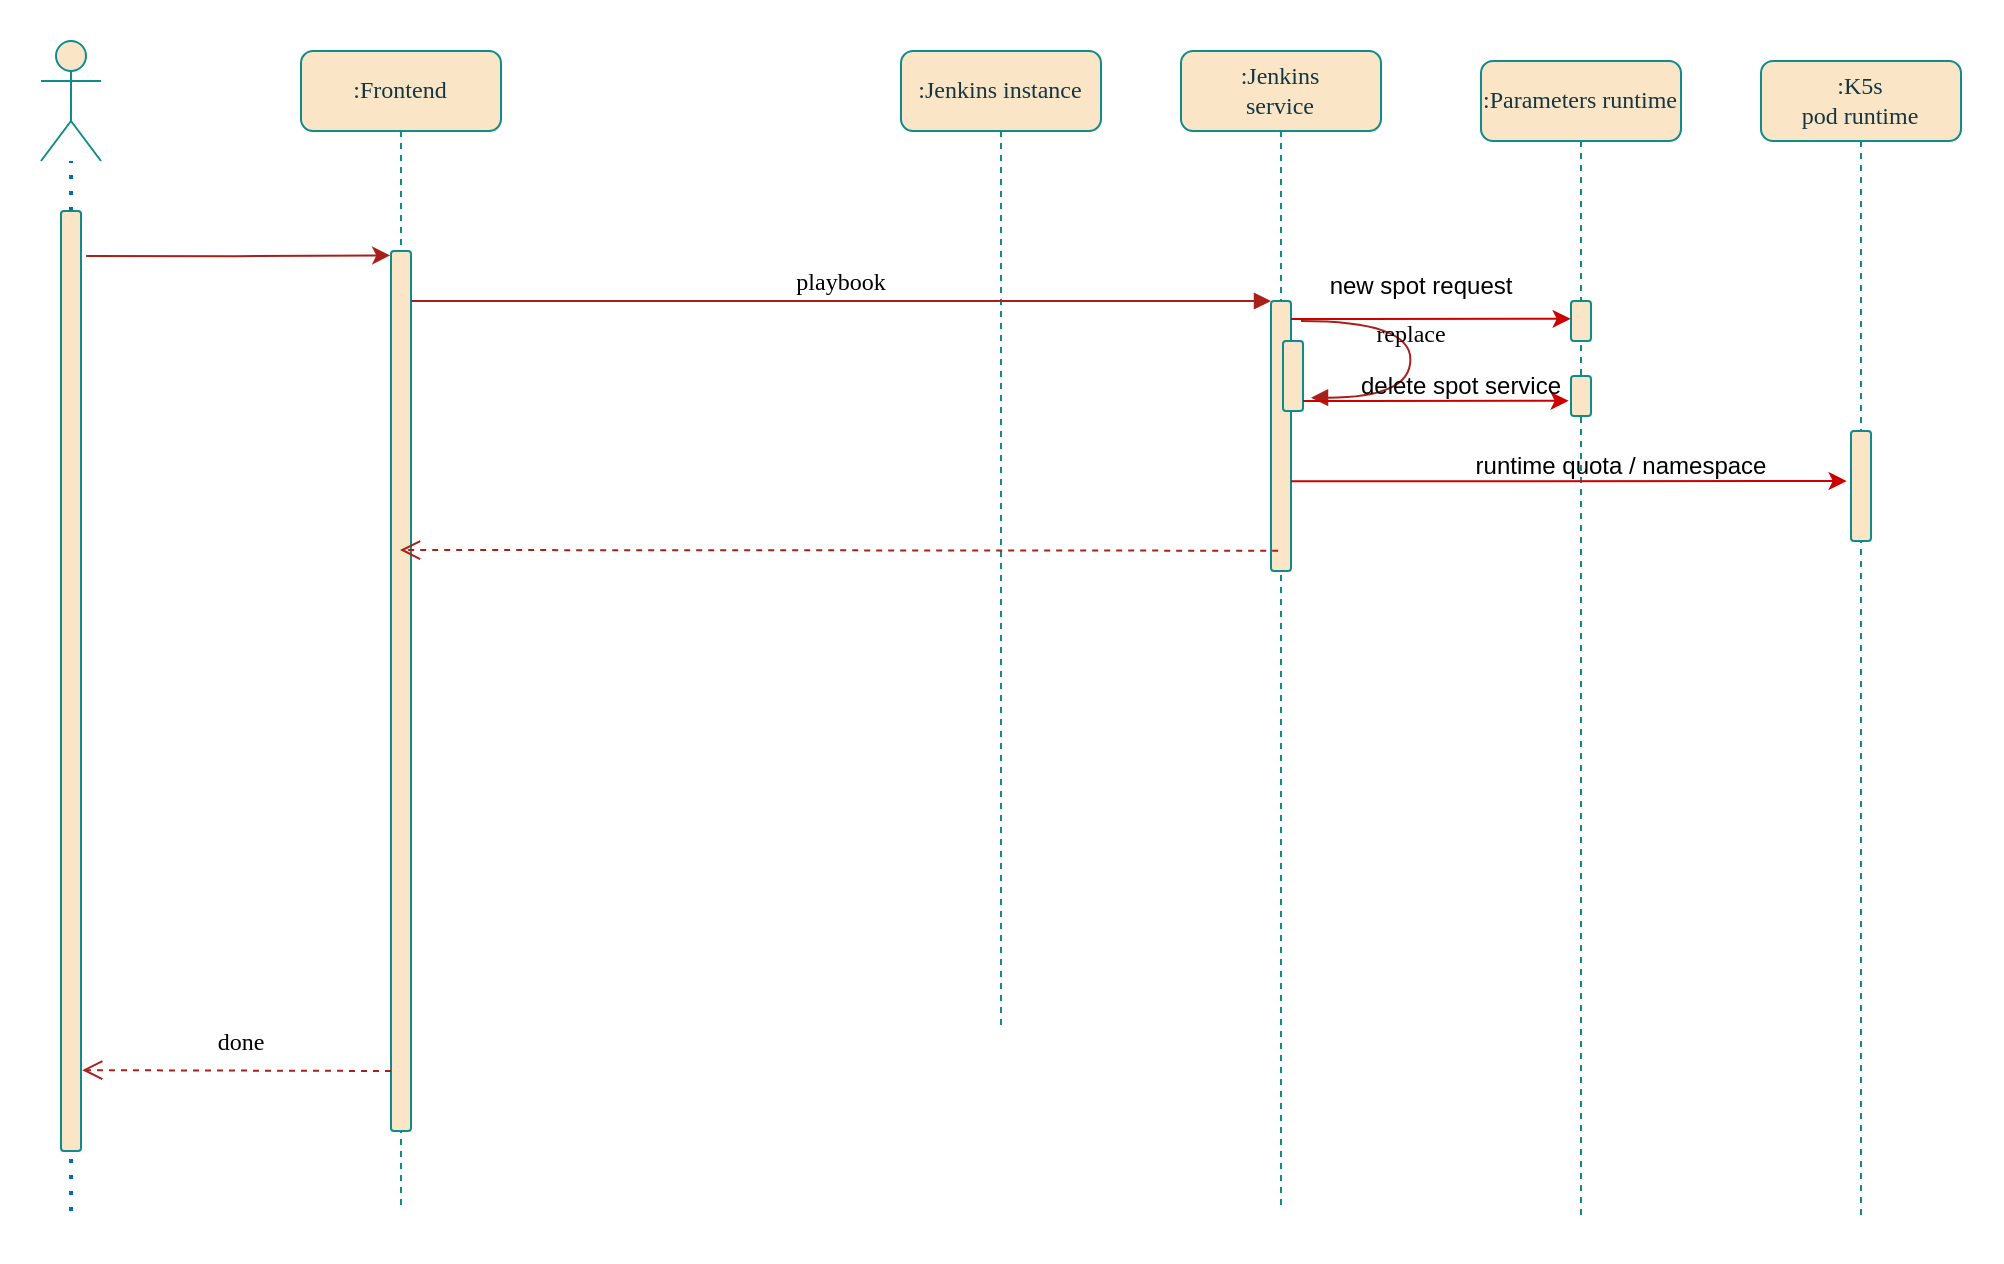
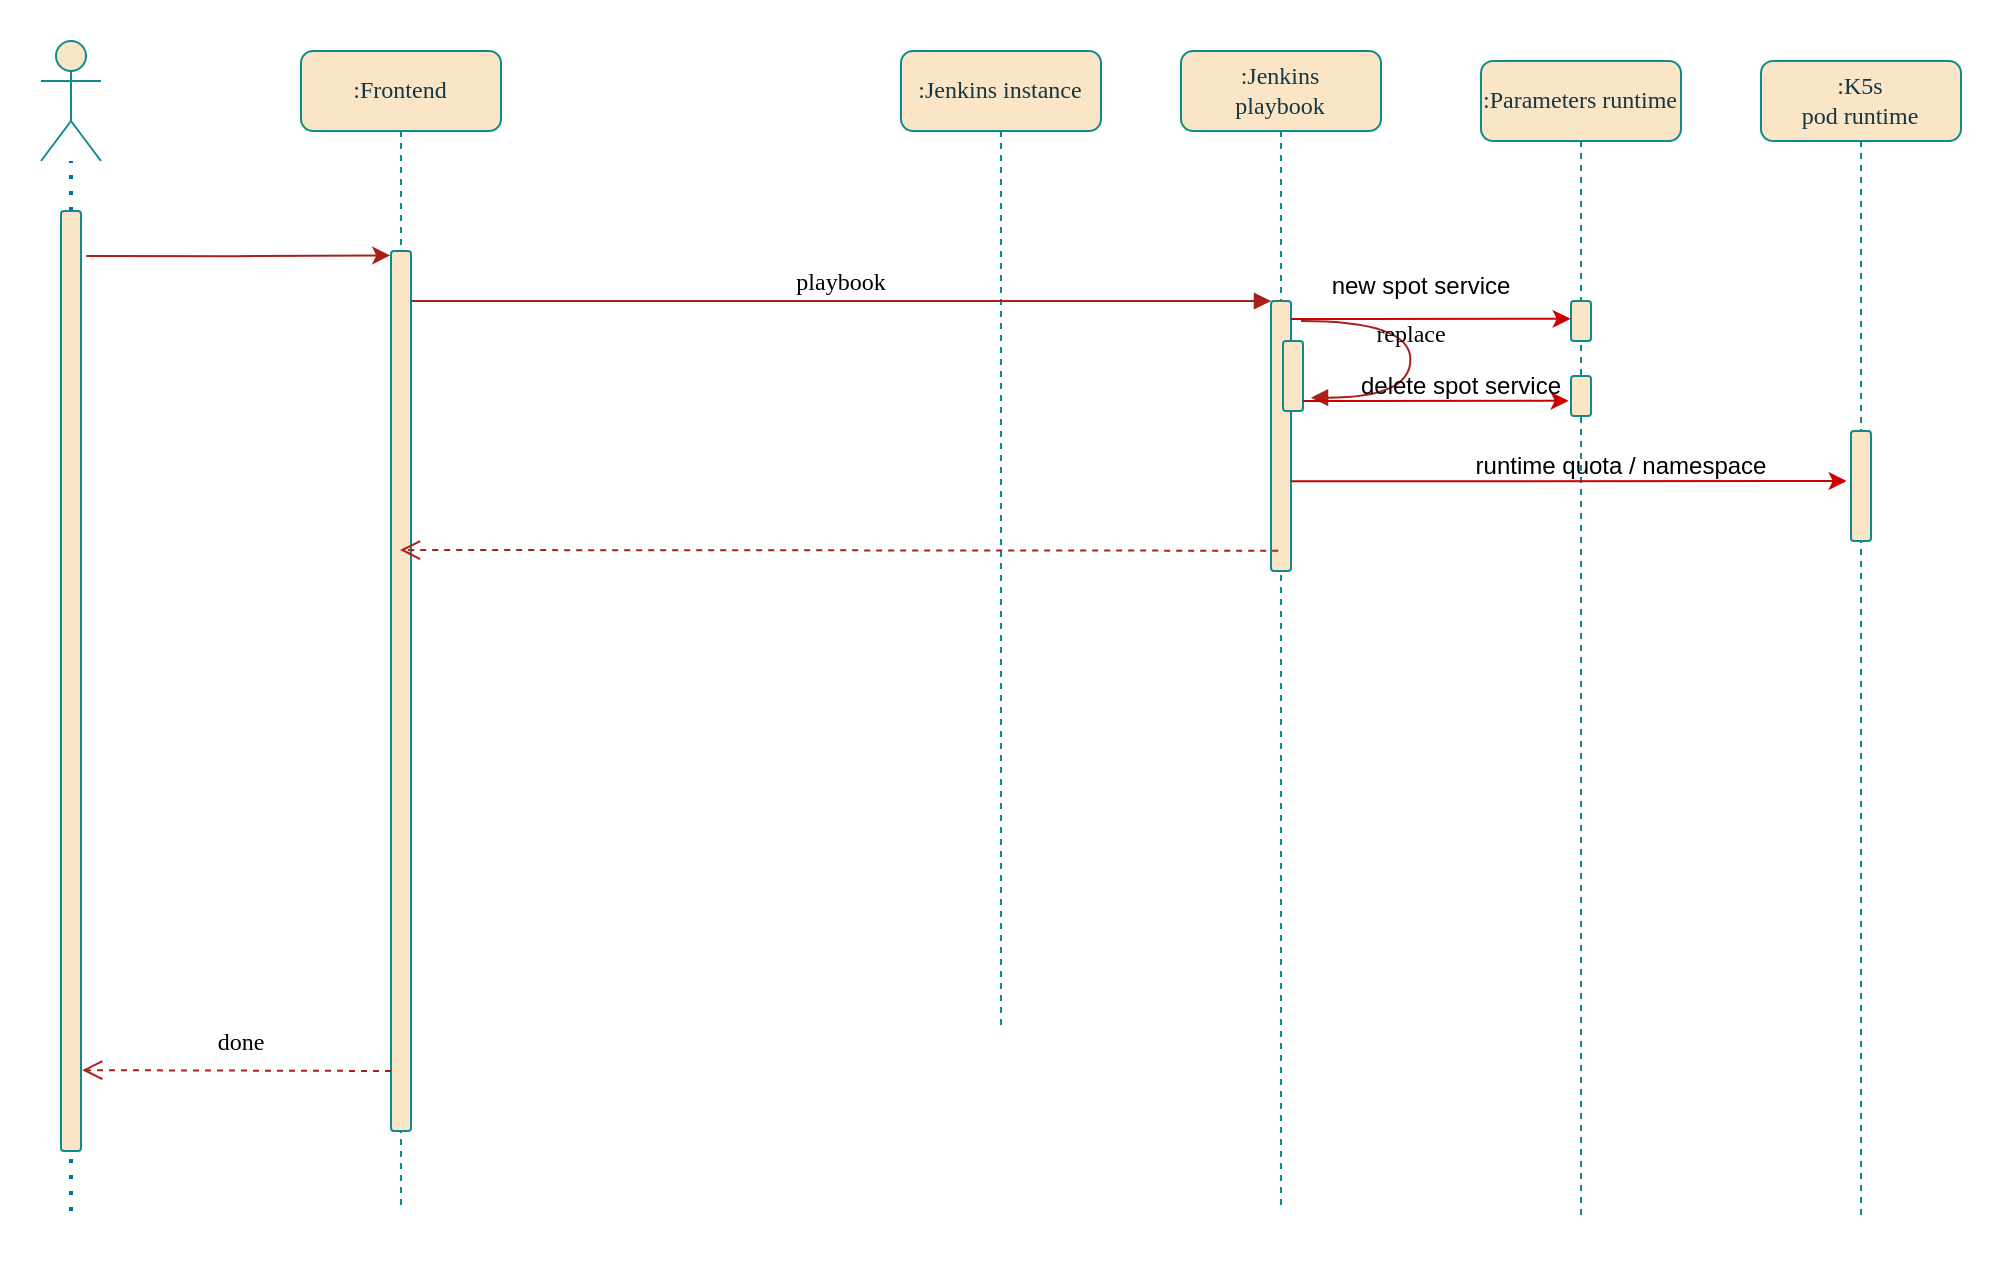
(1281, 91) -> (1281, 91)
(1422, 287) -> (1422, 287)
